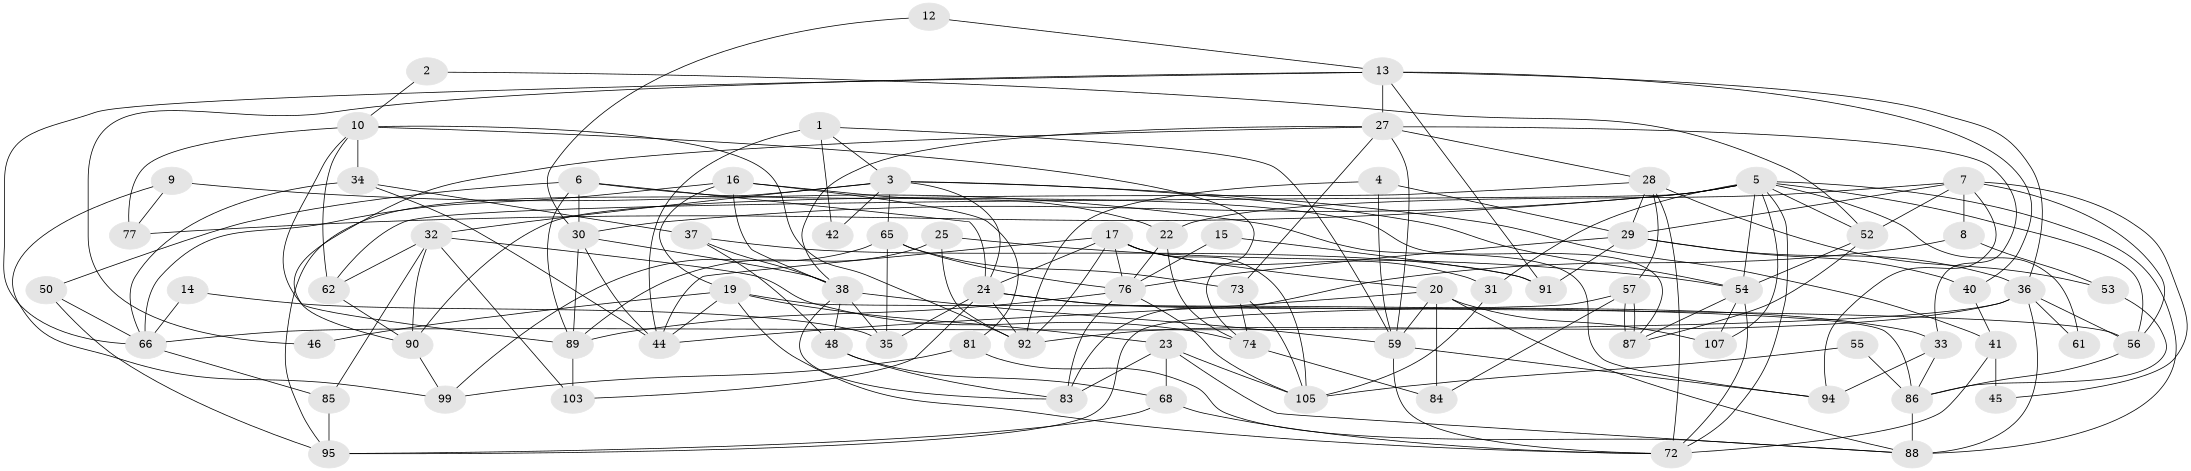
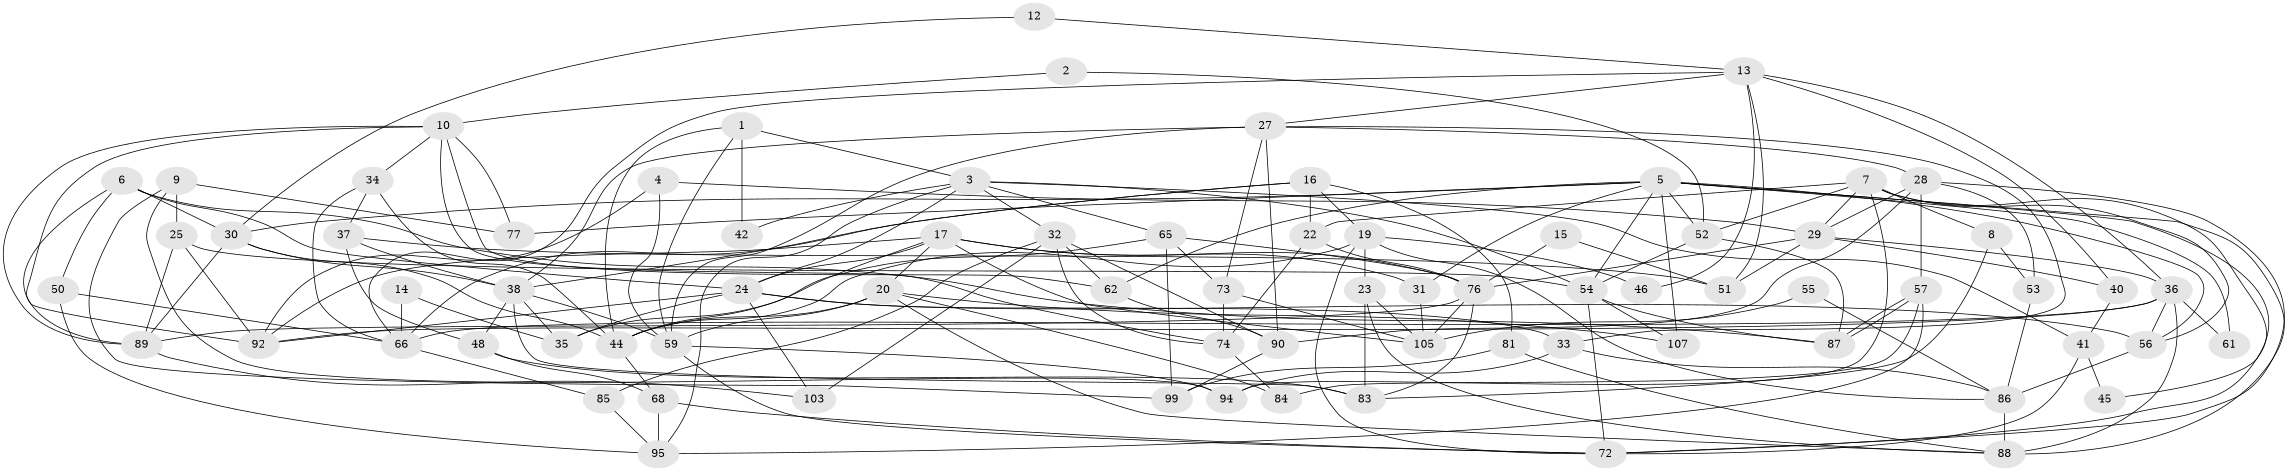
none -> (177, 214)
(1546, 290) -> (1725, 290)
(1166, 371) -> (633, 366)
